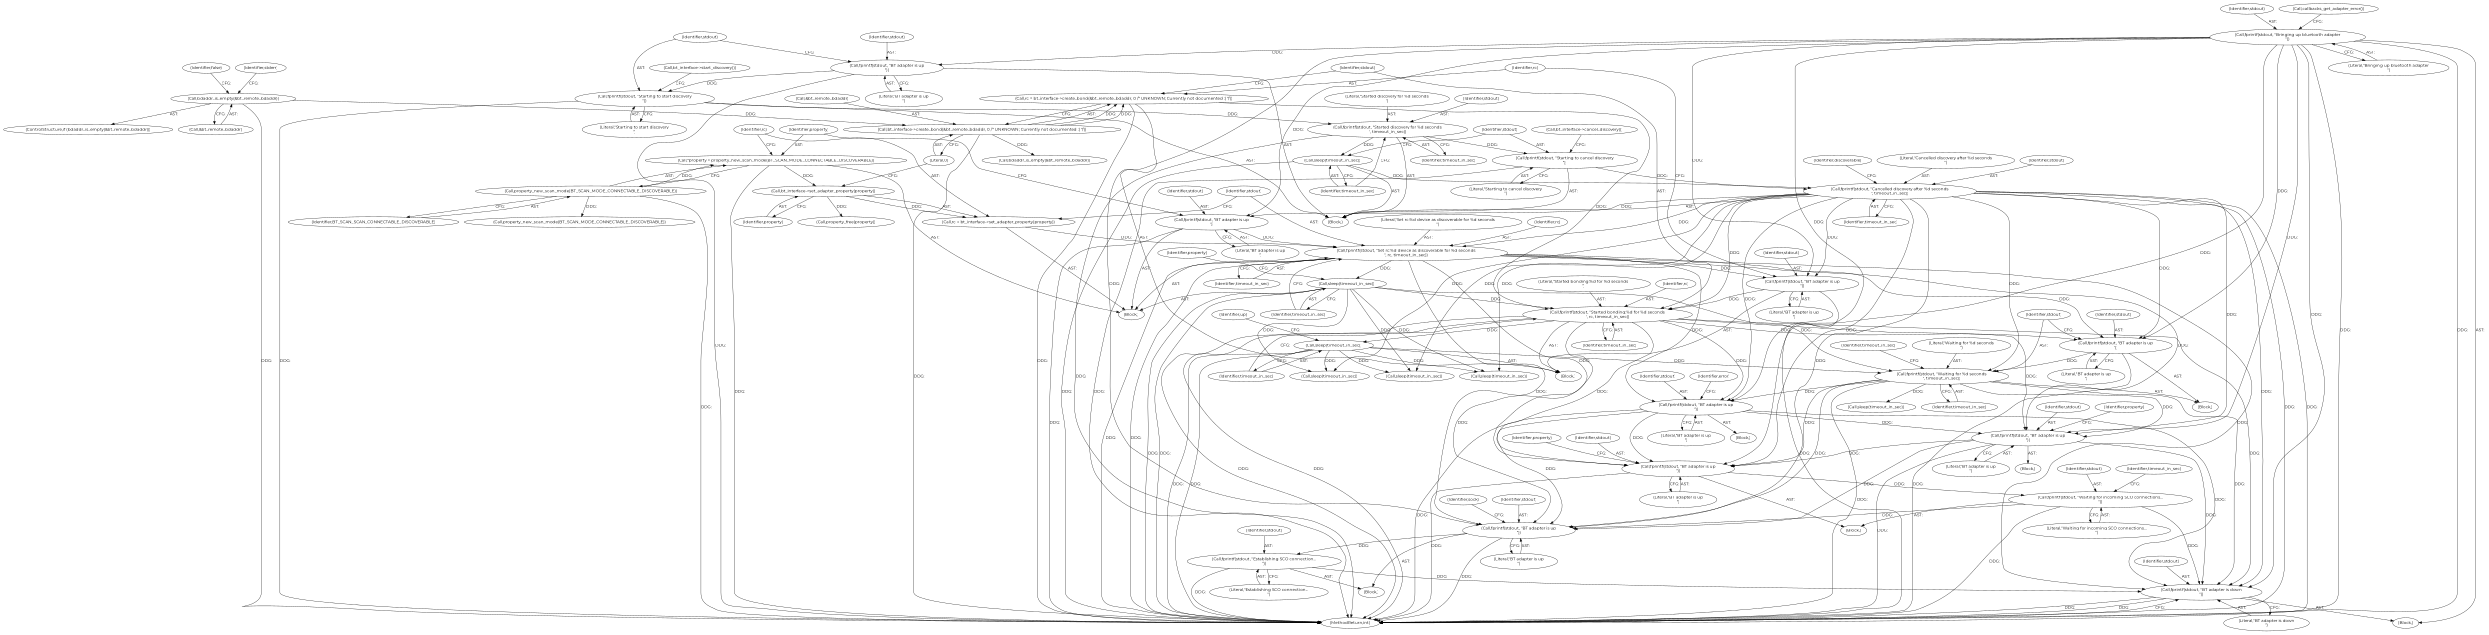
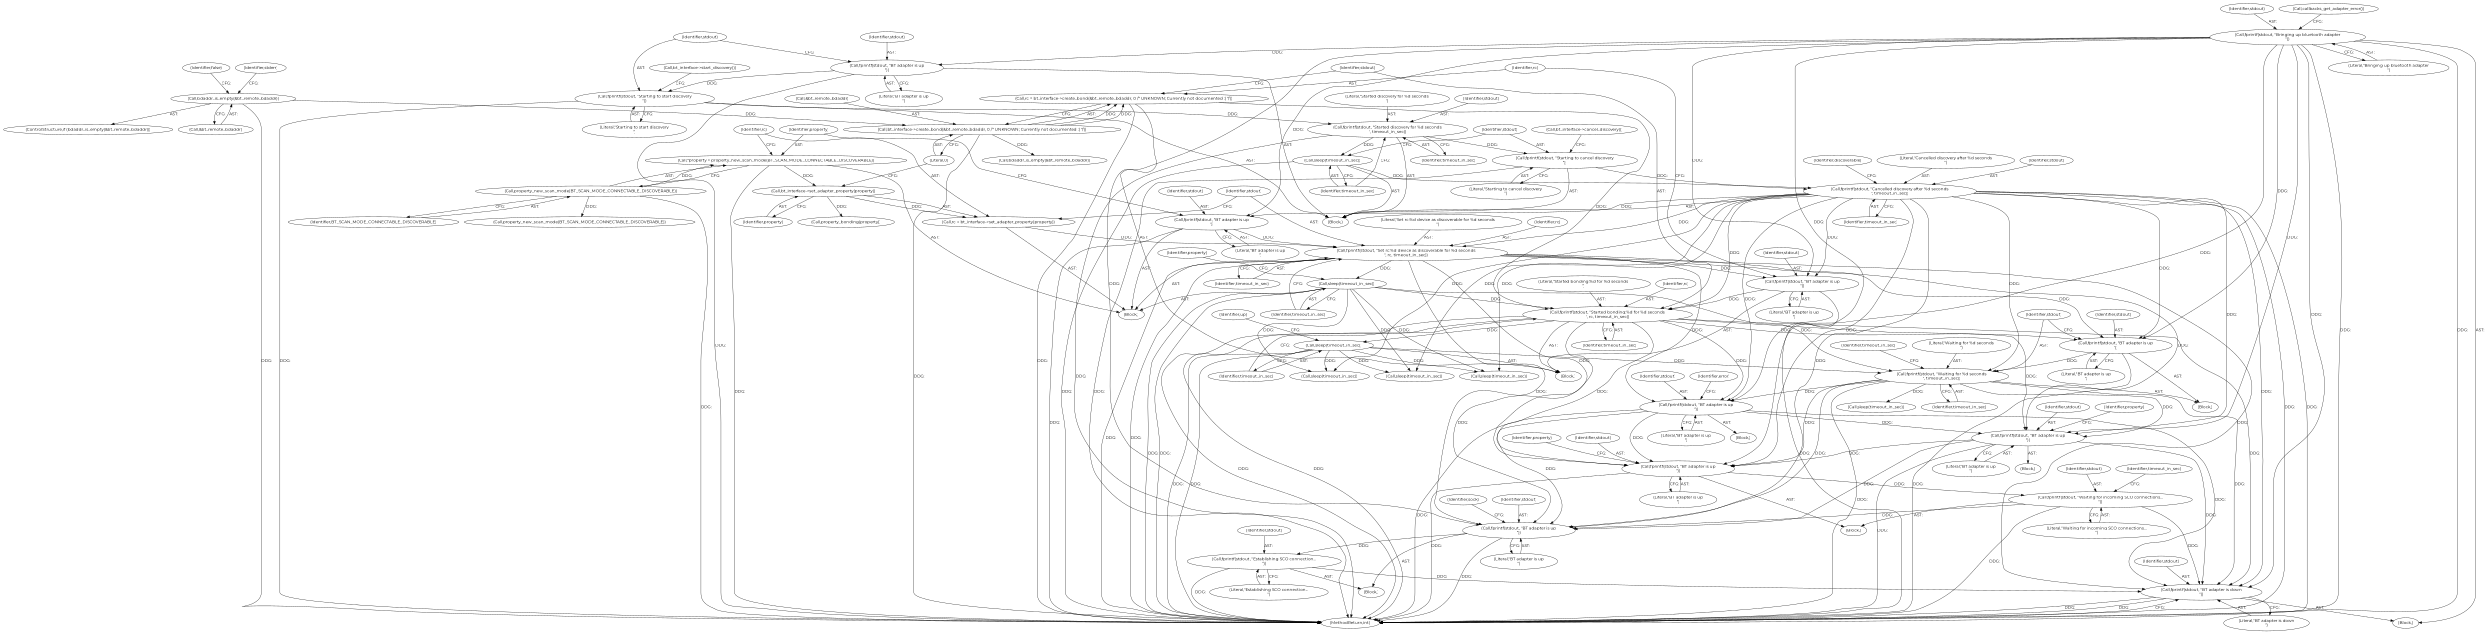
(374, 222) -> (374, 222)
(846, 222) -> (846, 222)
